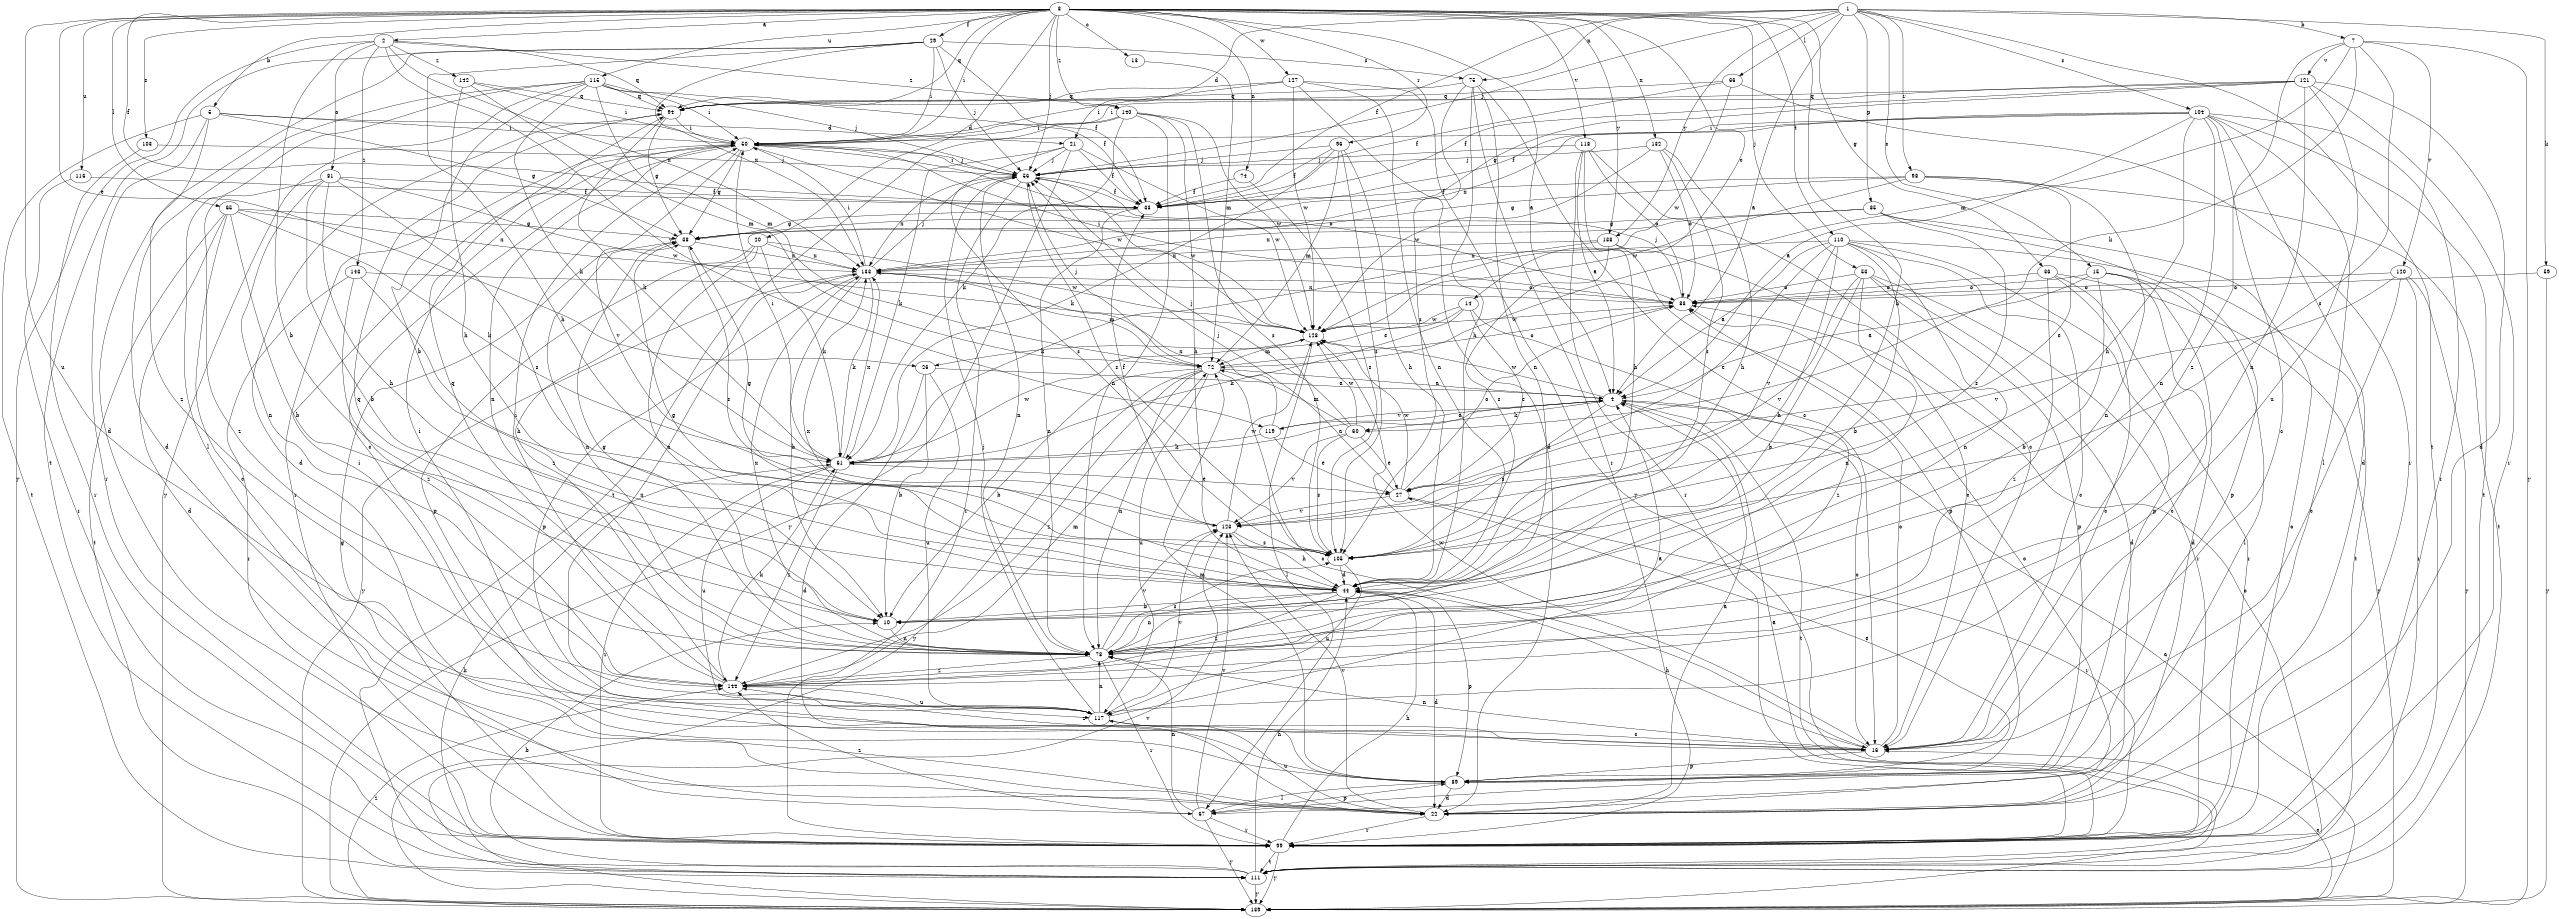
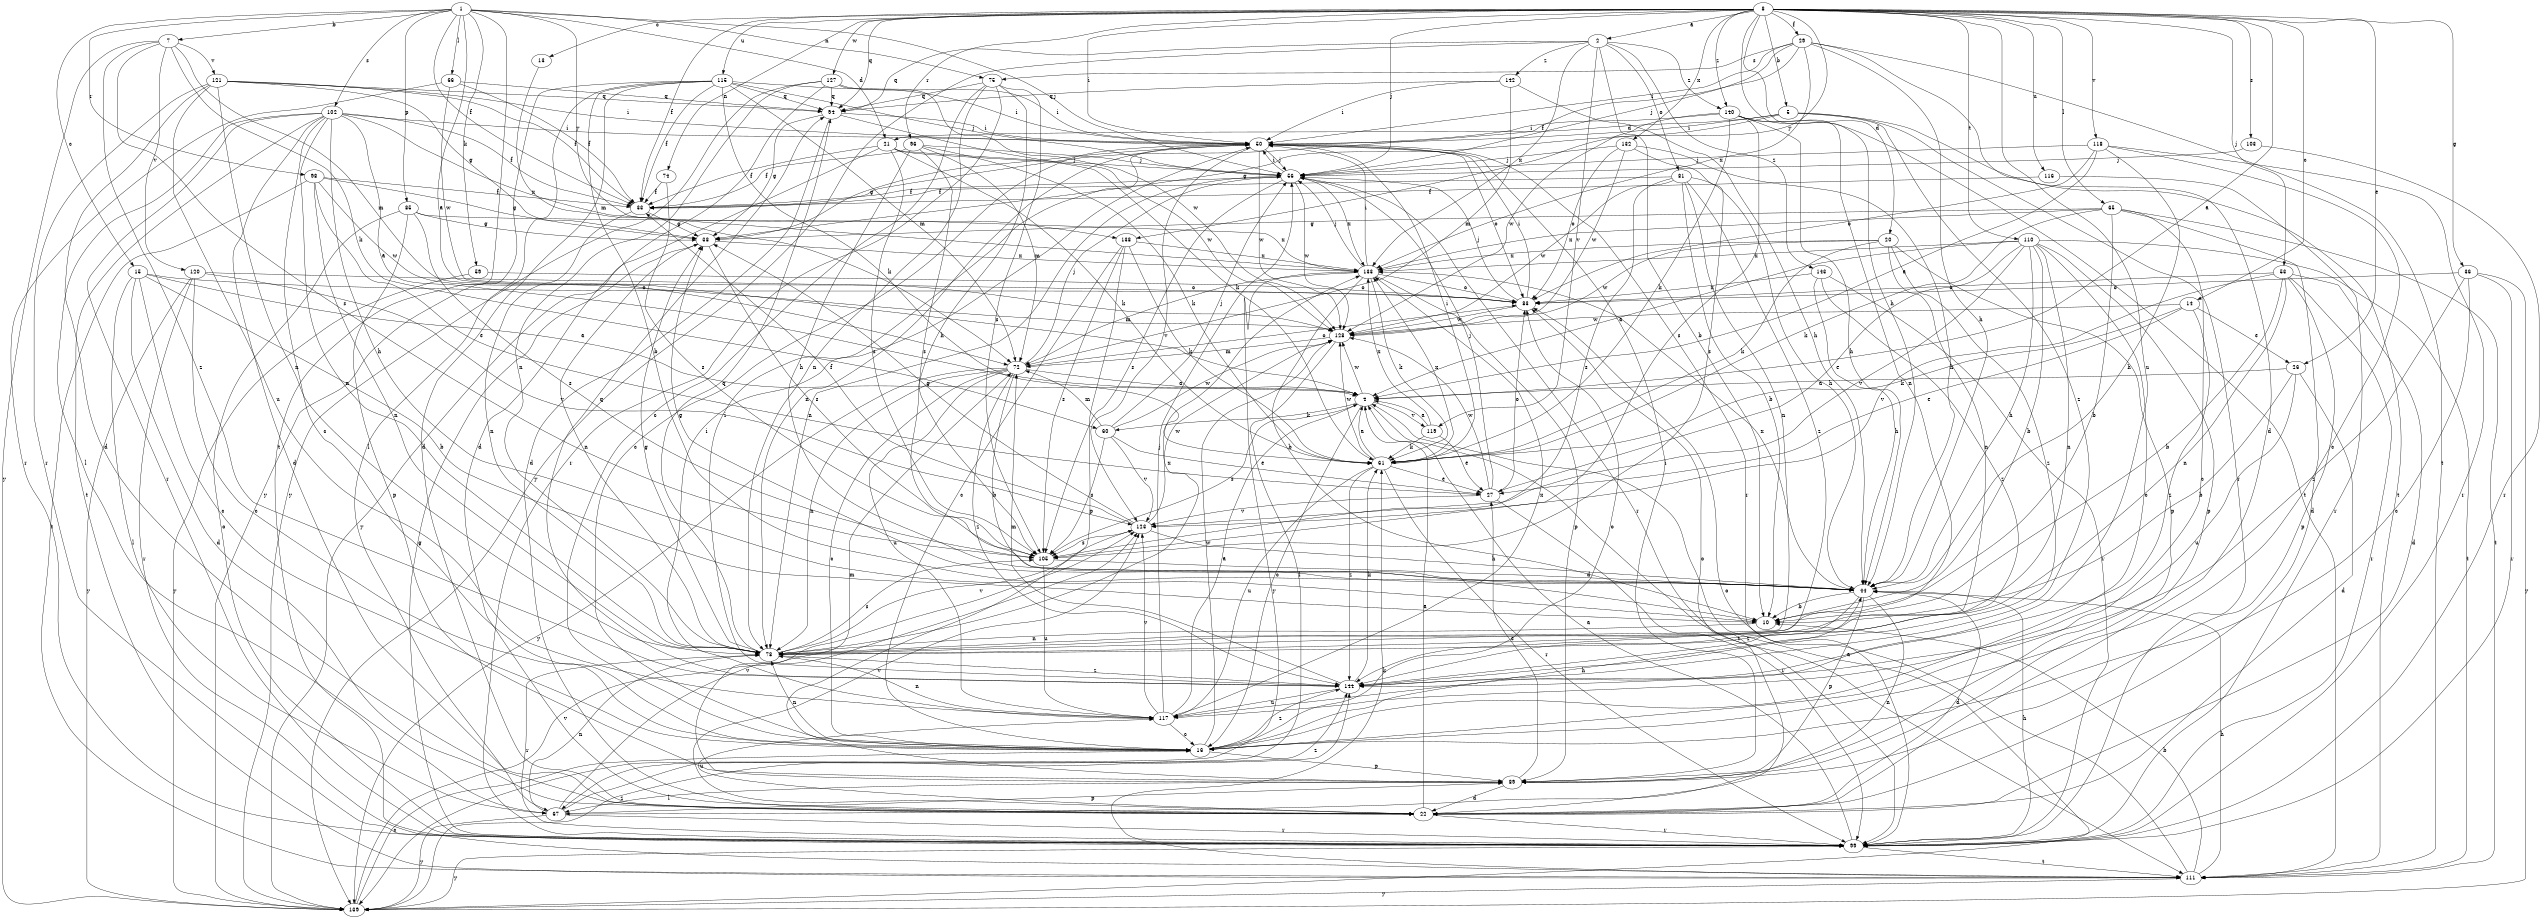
(2199, 113) -> (332, 113)
(1222, 605) -> (1300, 807)
